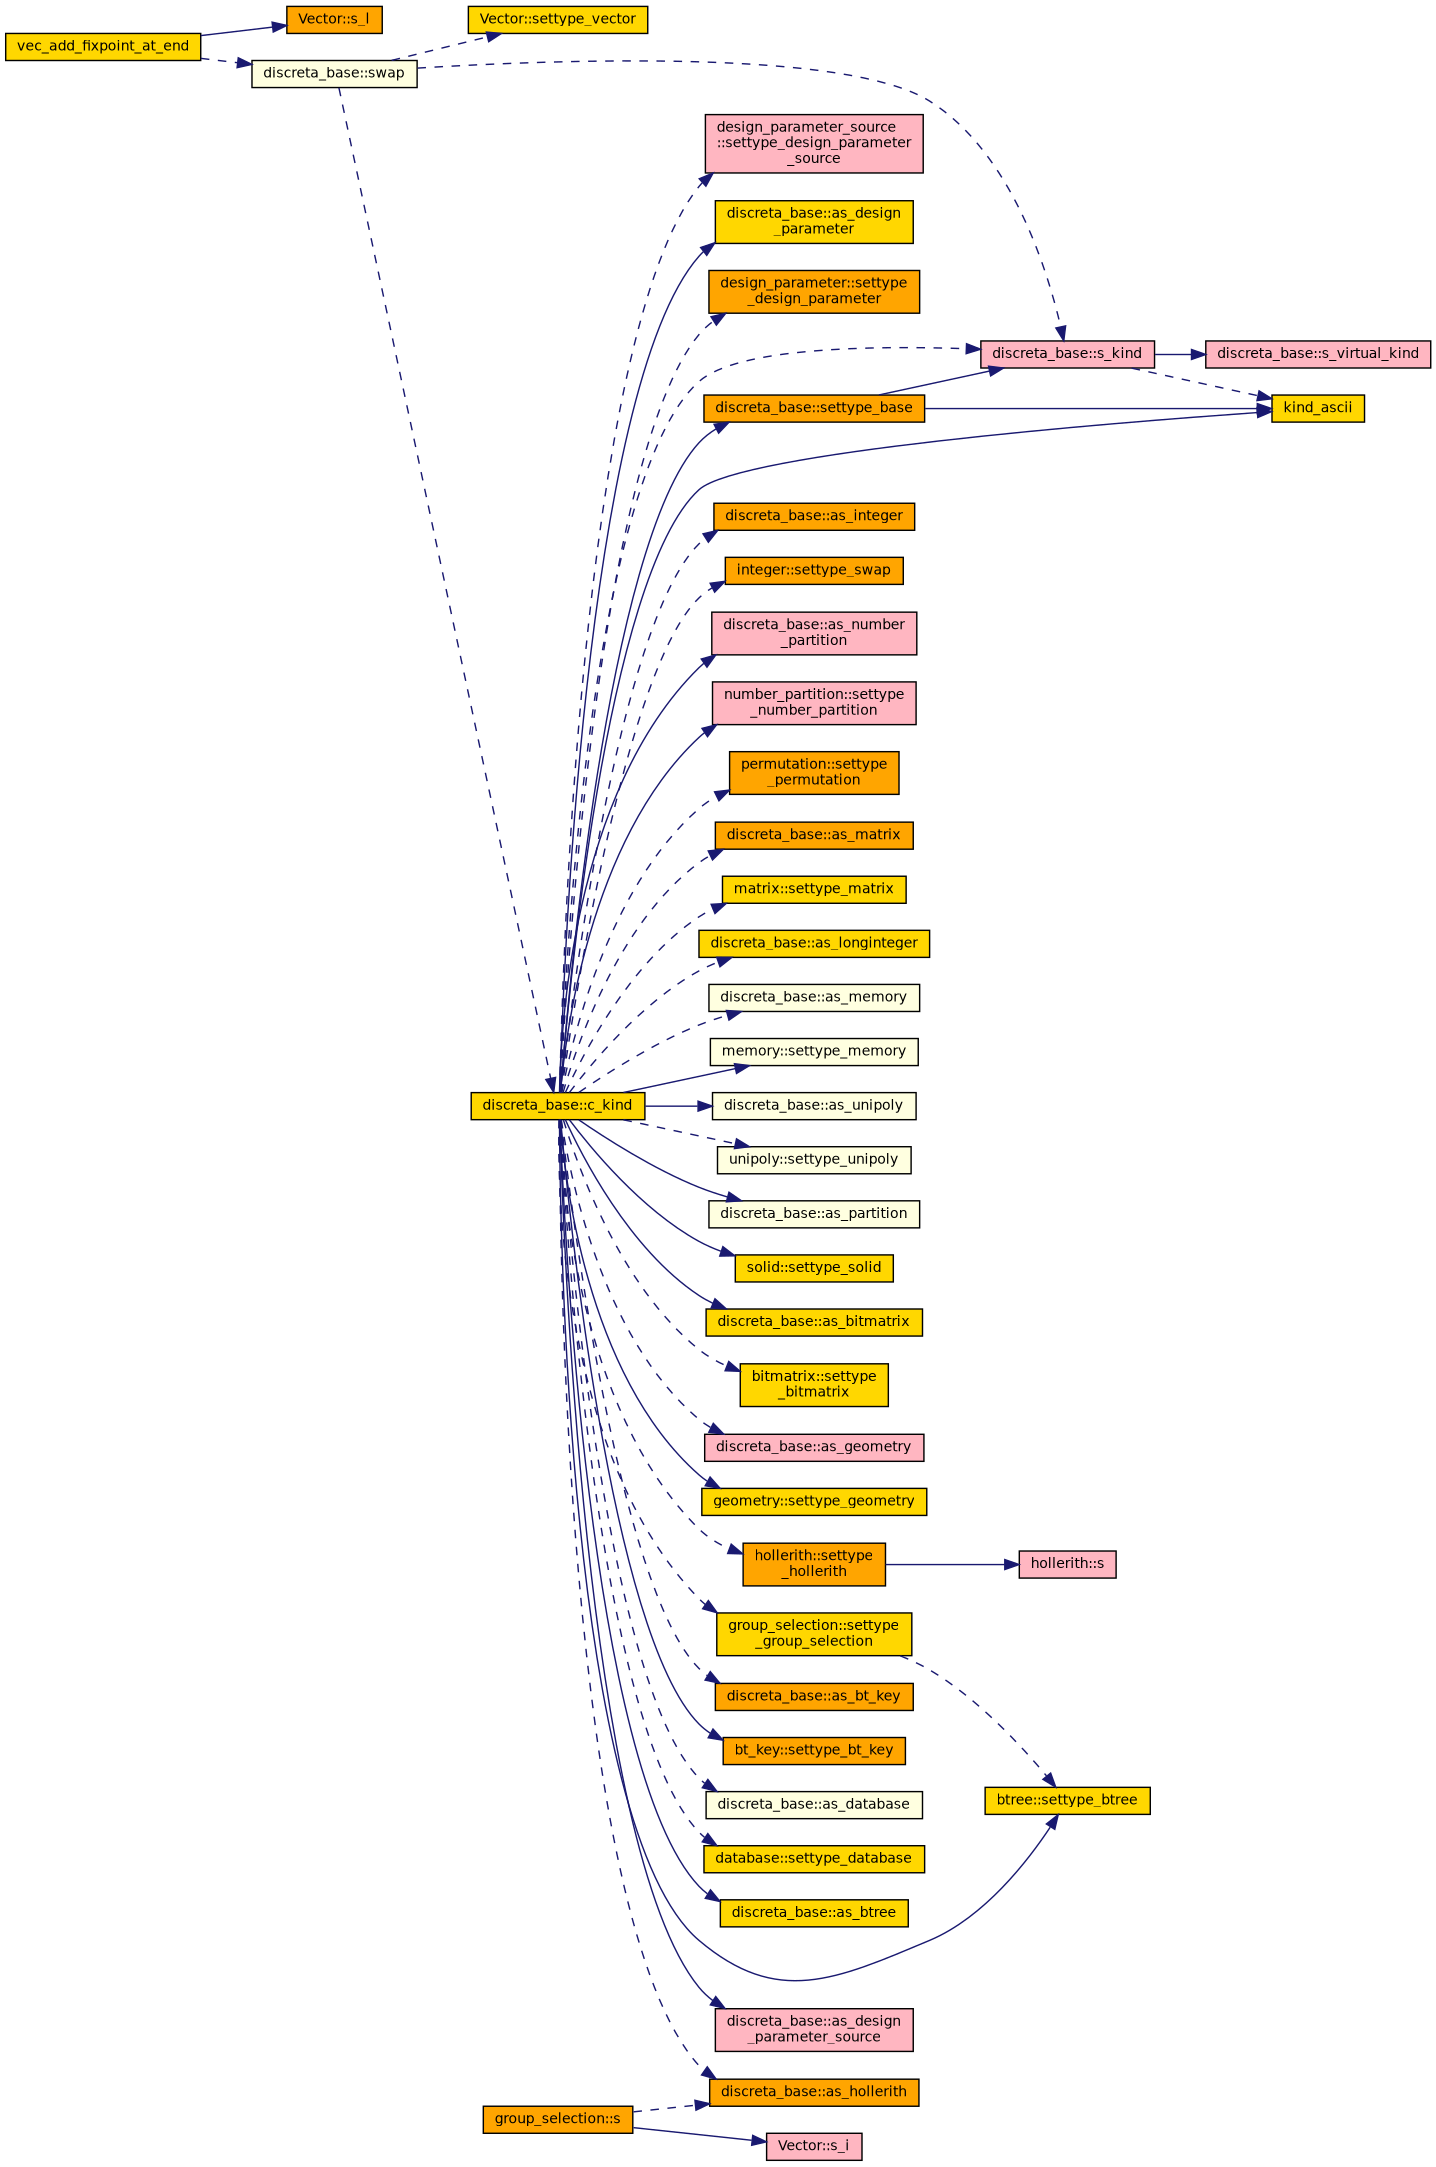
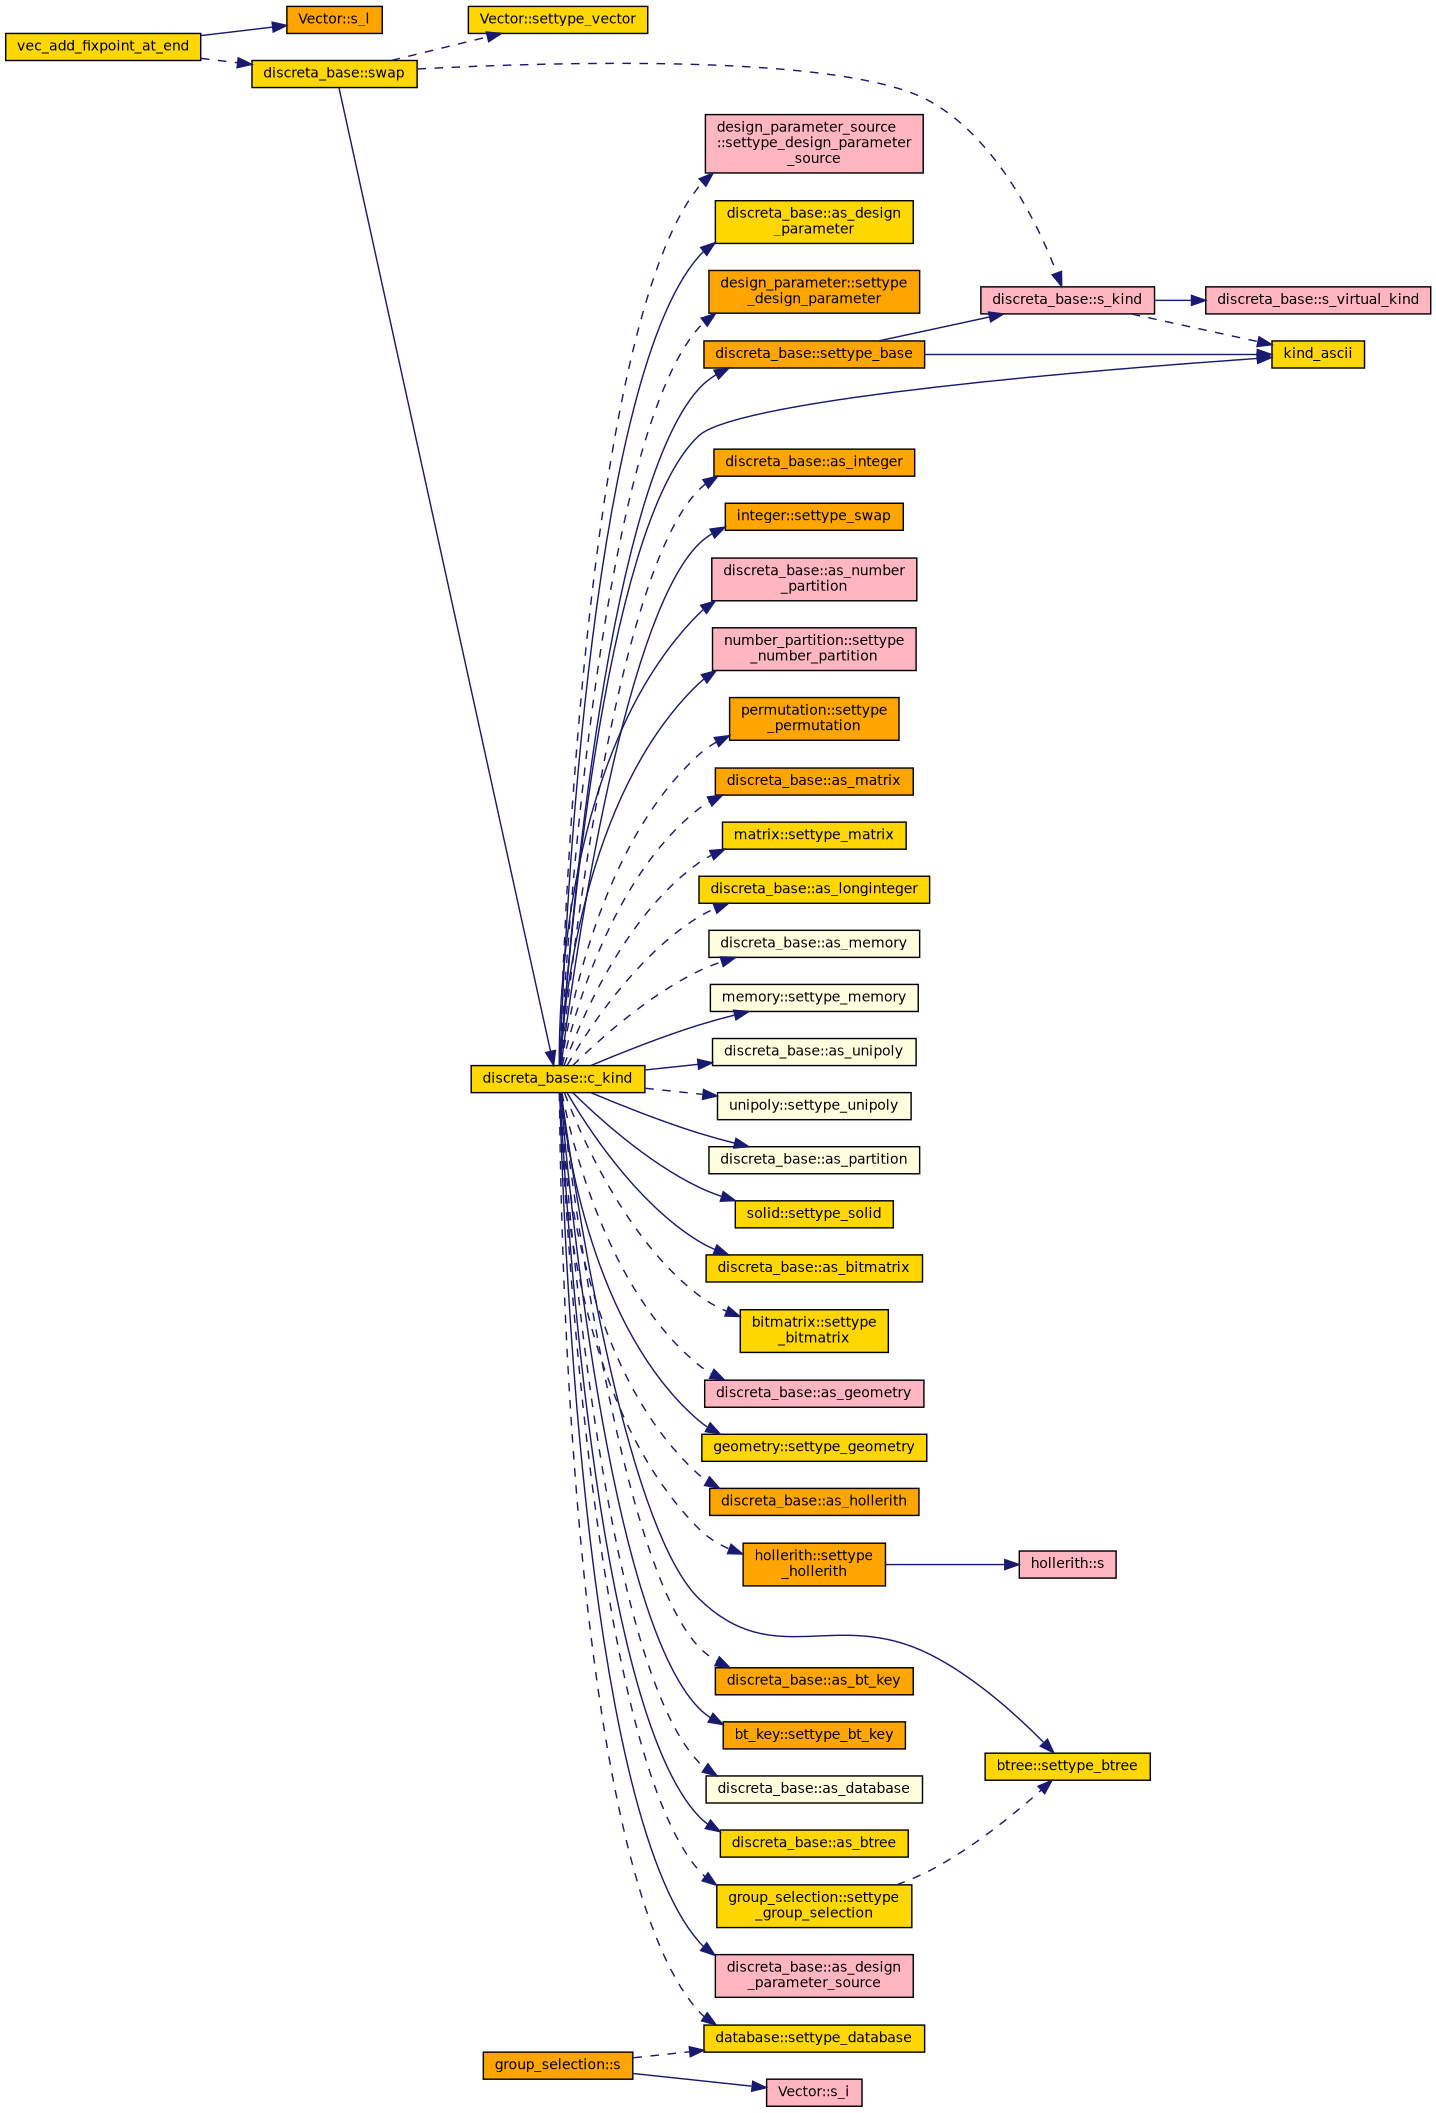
(335, 74) -> (335, 74)
(668, 426) -> none
(445, 583) -> (445, 570)
(634, 739) -> (636, 681)
(664, 2109) -> (661, 2055)
